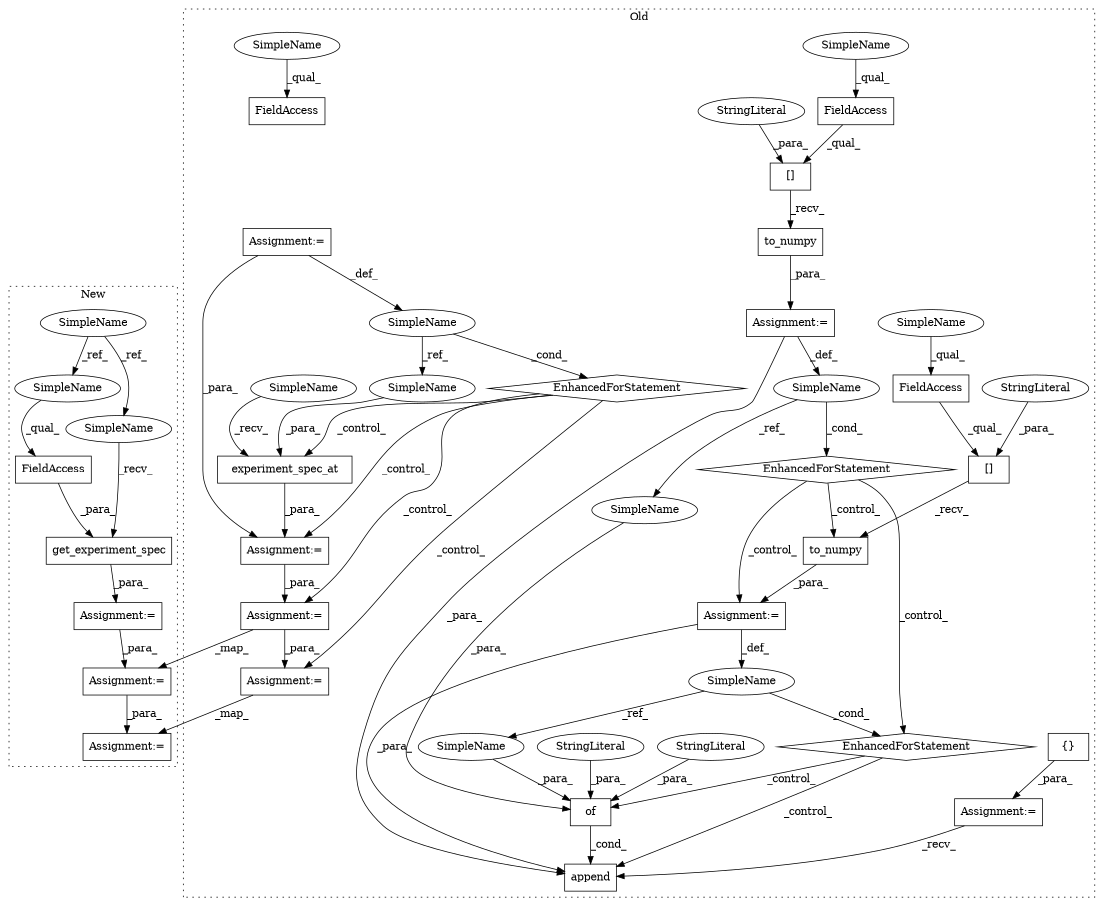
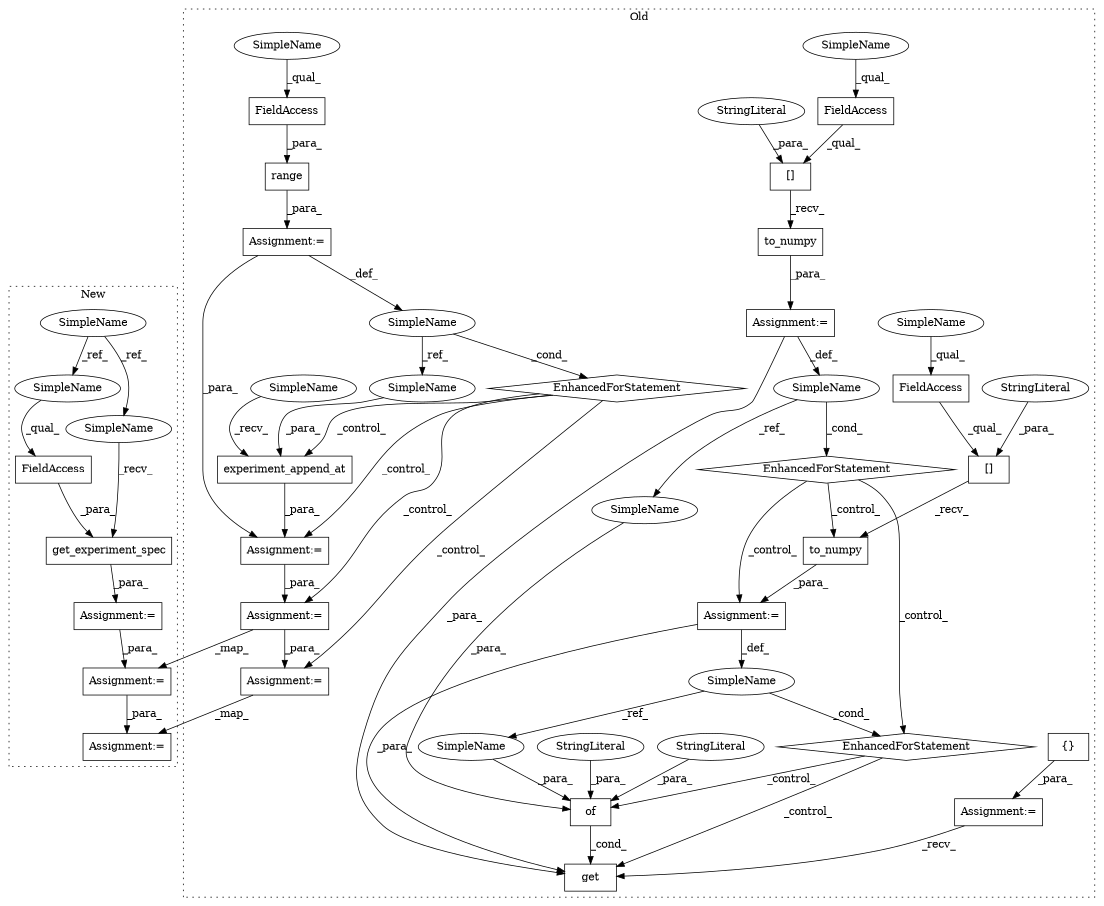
none -> (287, 177)
(285, 470) -> (285, 470)
(591, 878) -> (591, 878)
